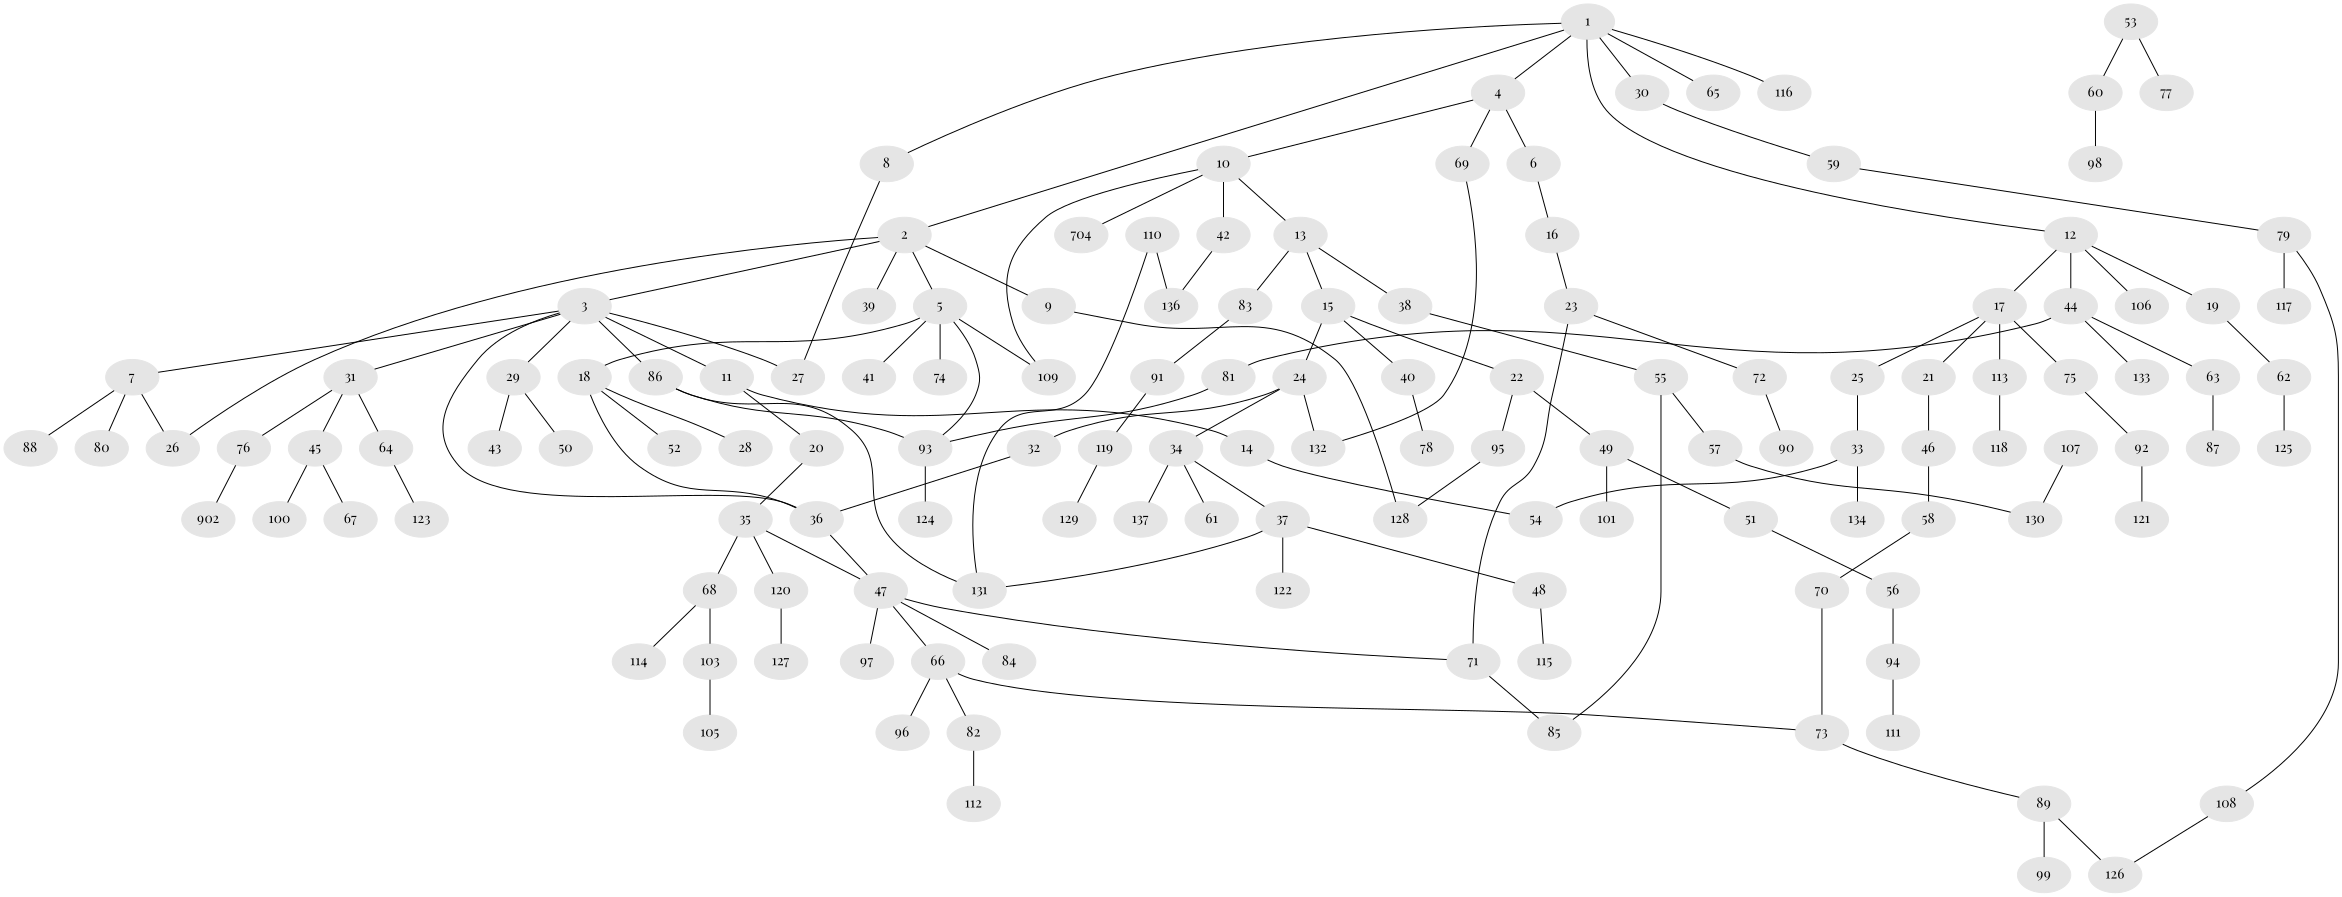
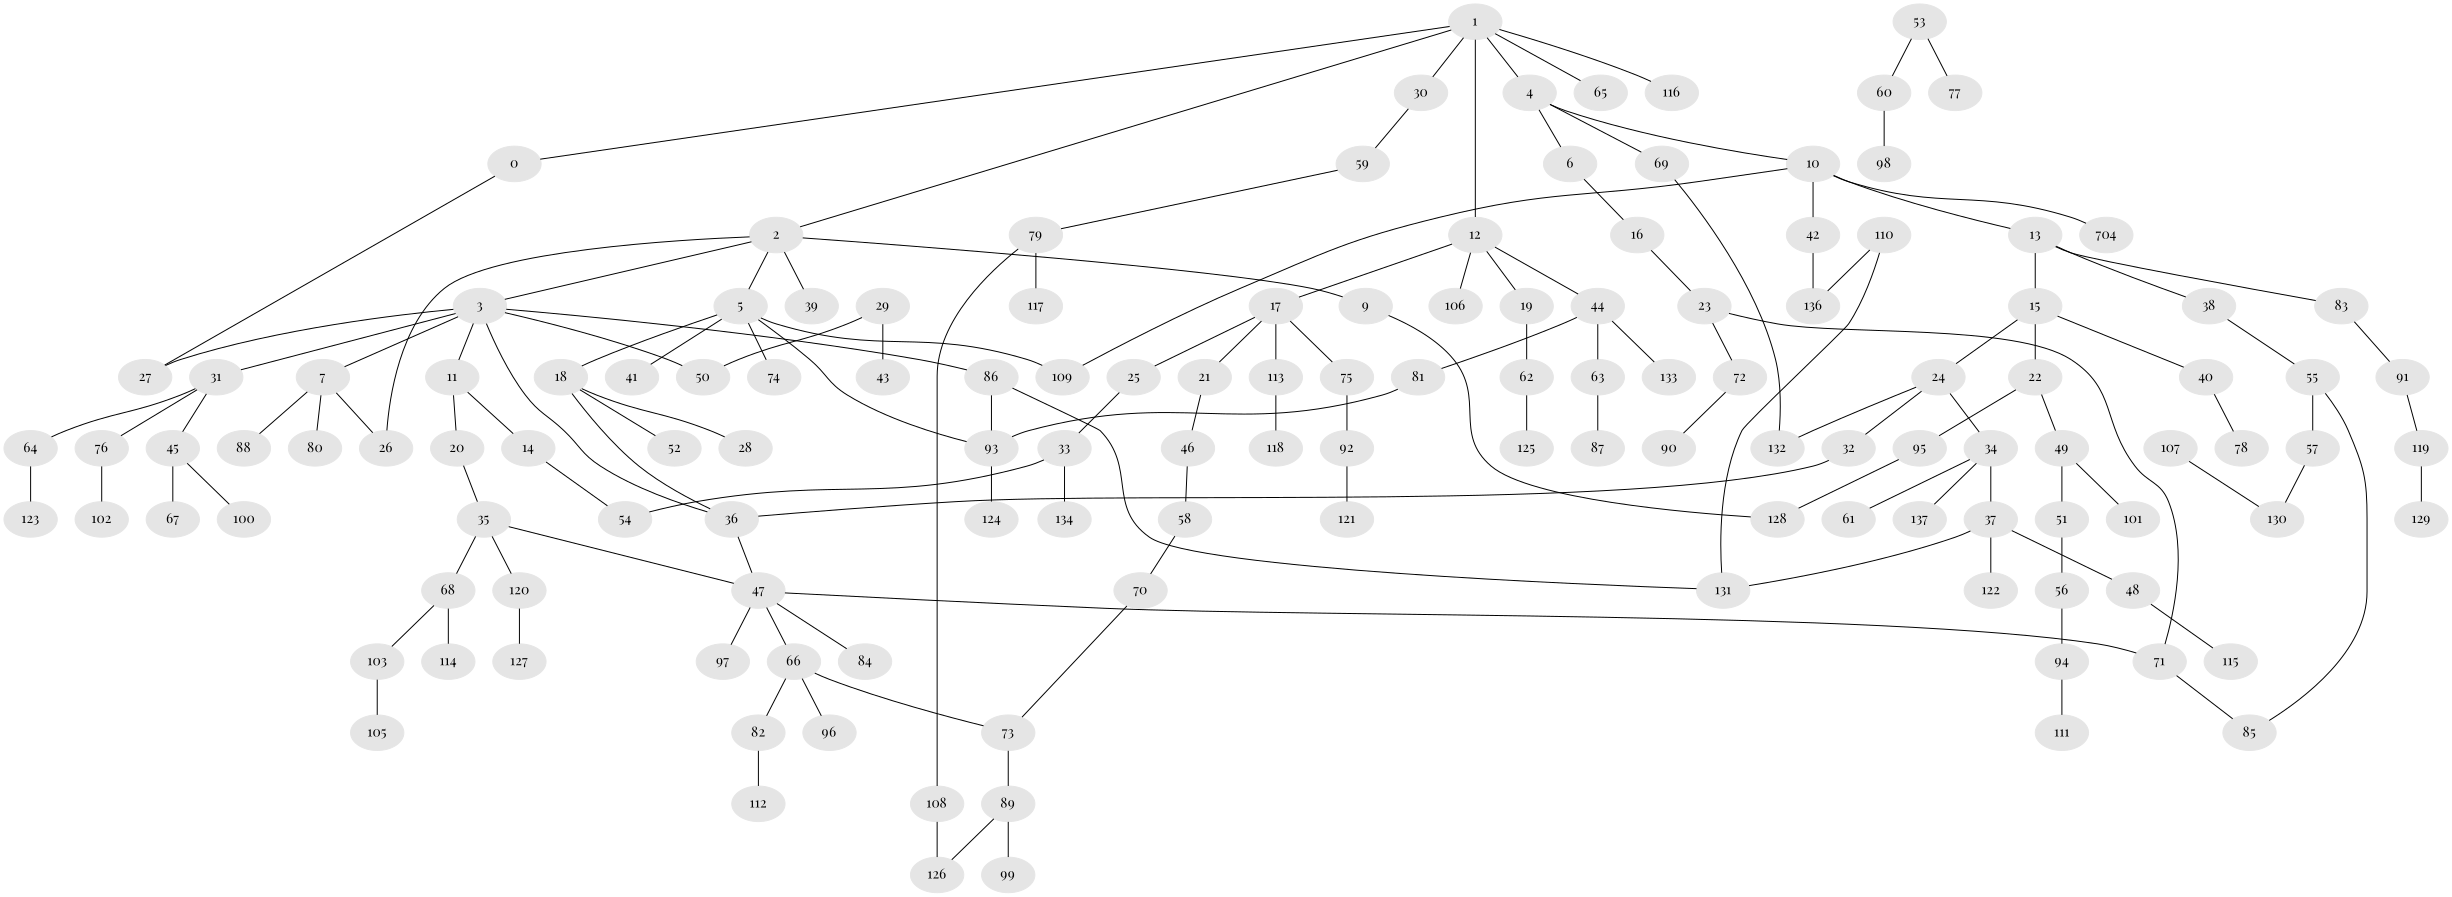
(887, 164) -> (514, 164)
(549, 342) -> (595, 336)
(208, 519) -> (102, 519)
